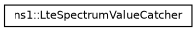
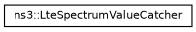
(98, 16) -> (98, 16)
